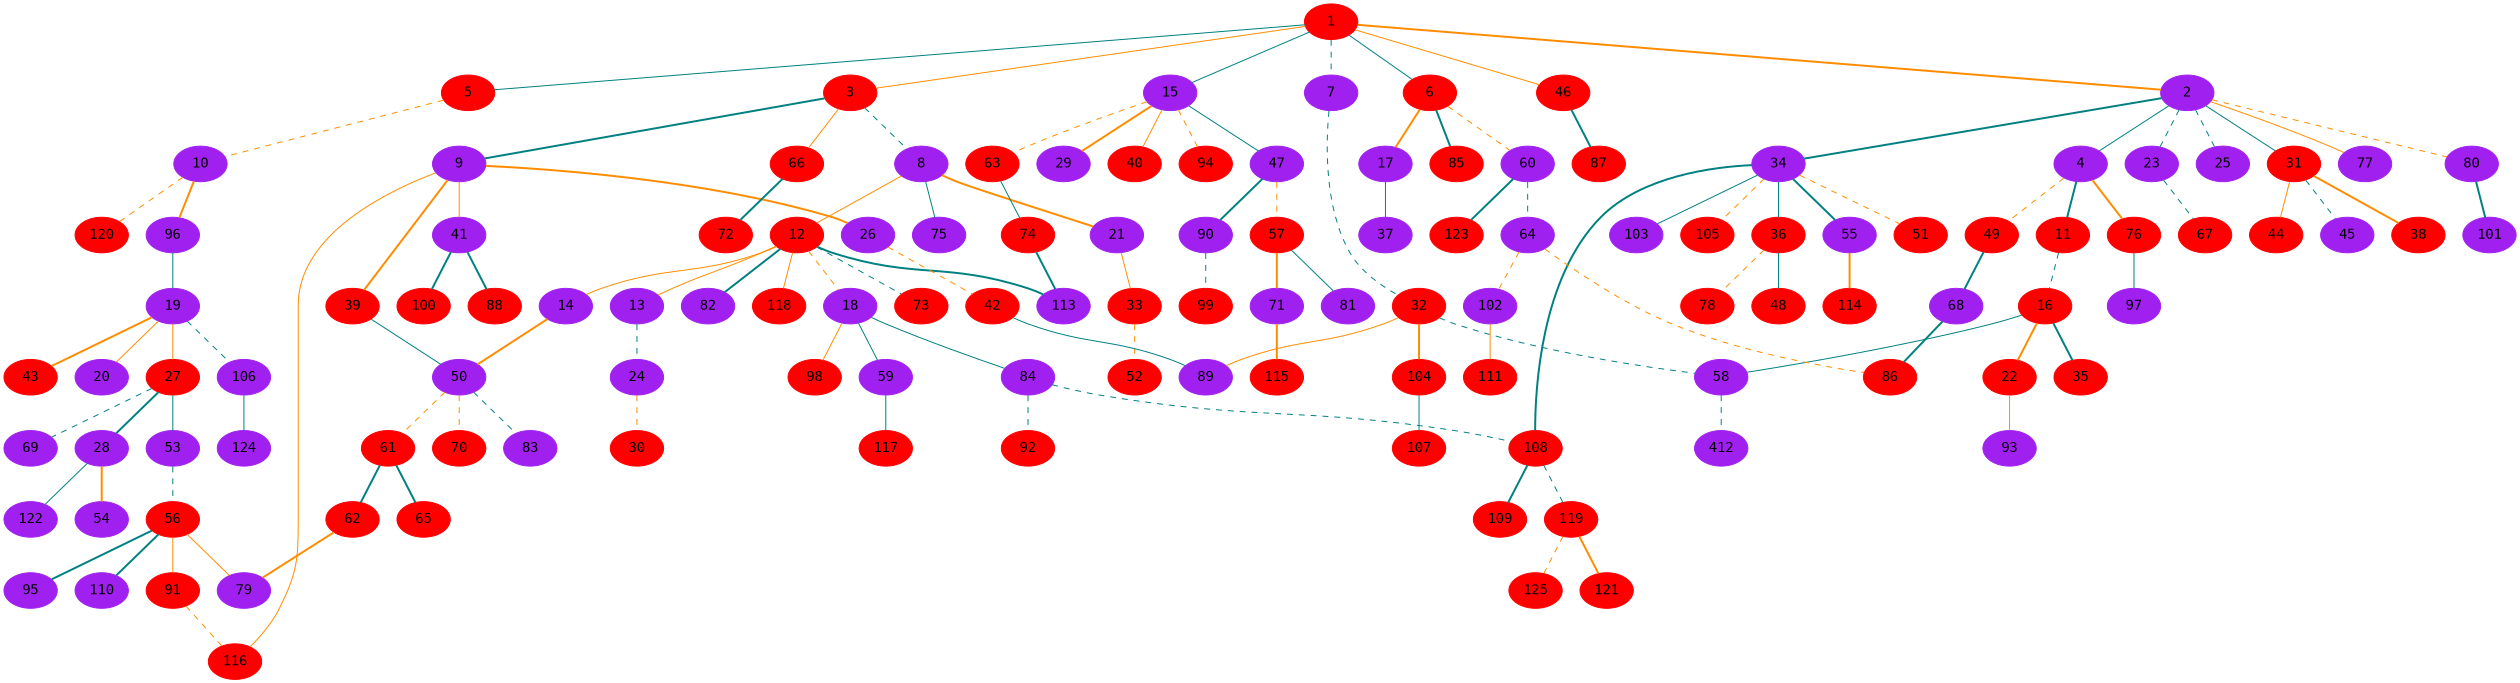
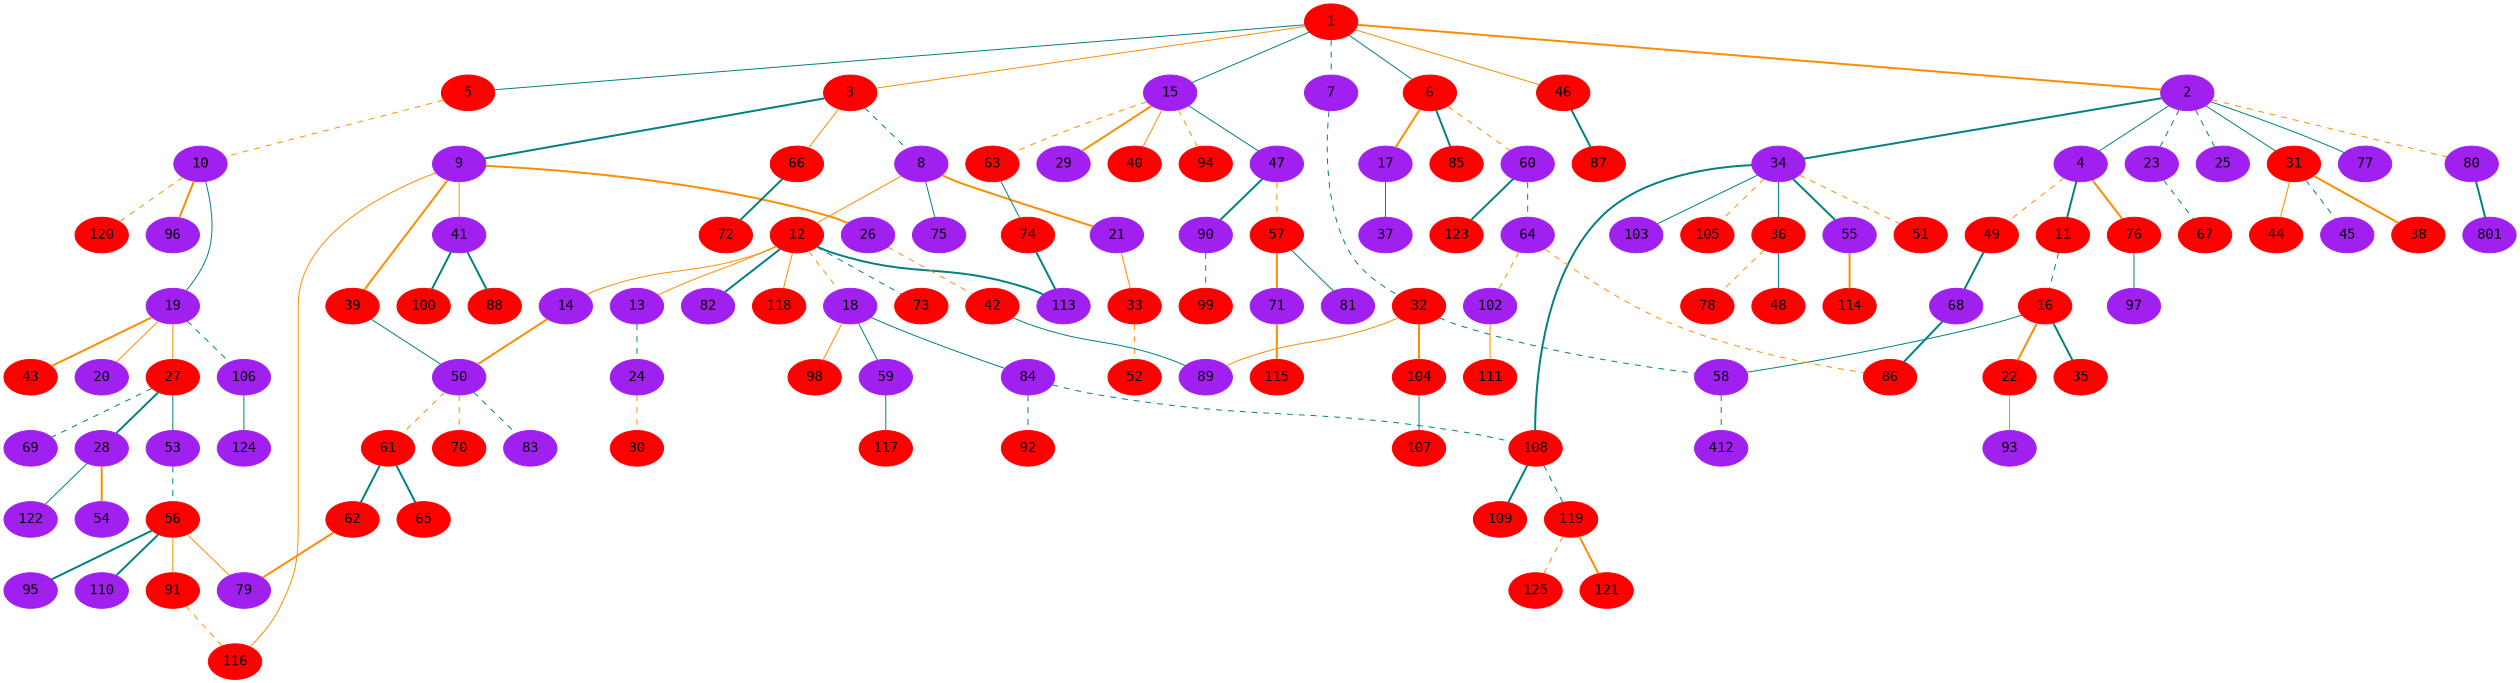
(2278, 126) -> (2278, 126)
(2489, 235) -> (2489, 235)
(173, 271) -> (211, 239)
